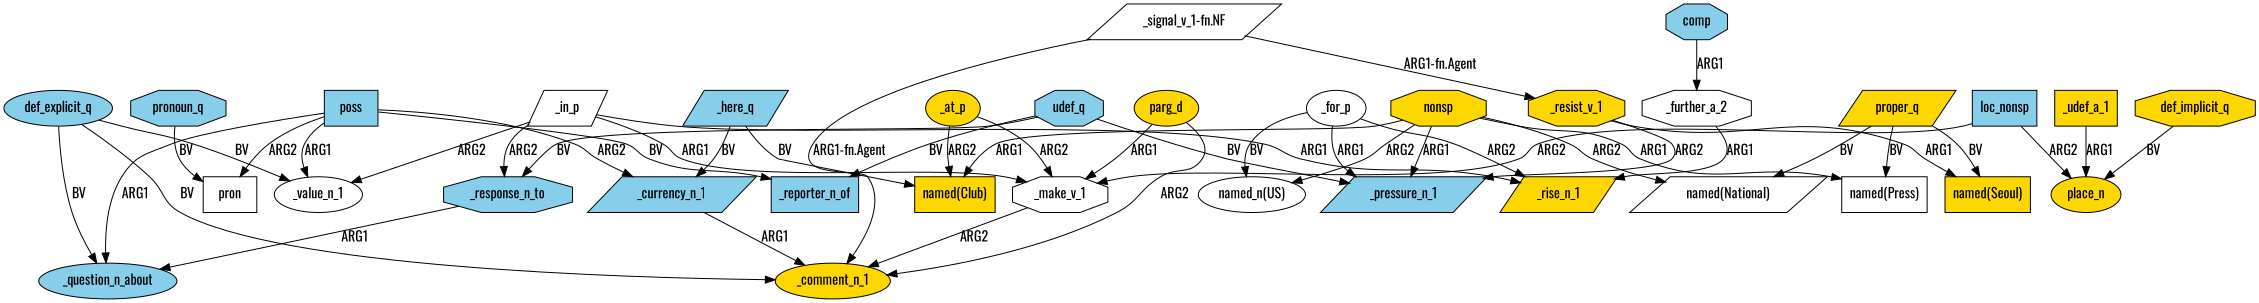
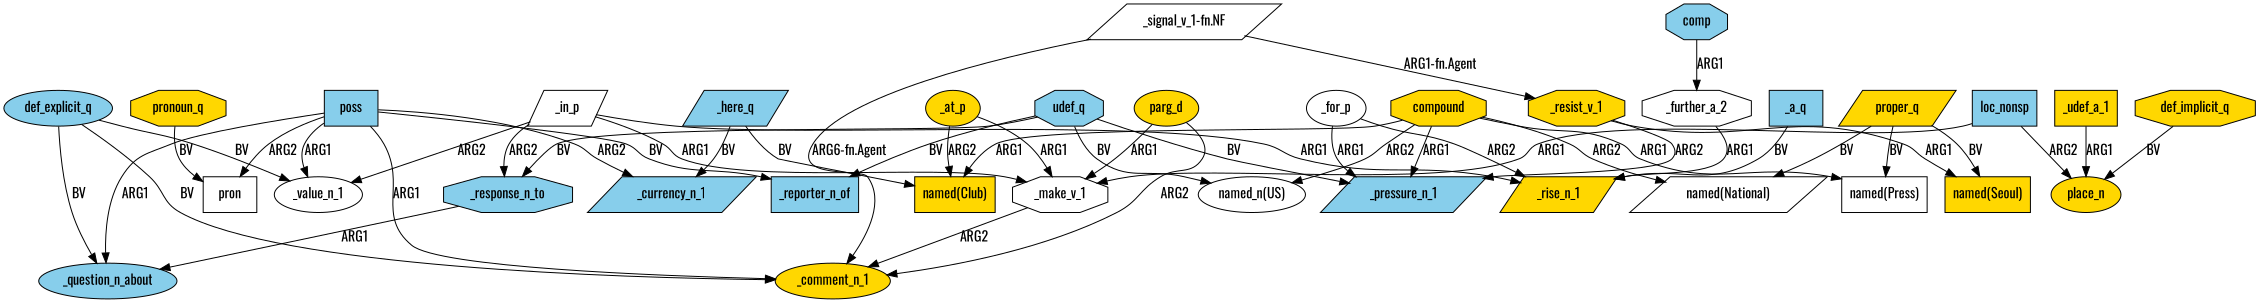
(178, 108) -> (178, 108)
(1439, 108) -> (1439, 108)
none -> (1796, 108)
(1275, 123) -> (1124, 172)
(850, 151) -> (850, 151)
(1054, 151) -> (1054, 151)
(1552, 151) -> (1552, 151)
(750, 237) -> (473, 261)
